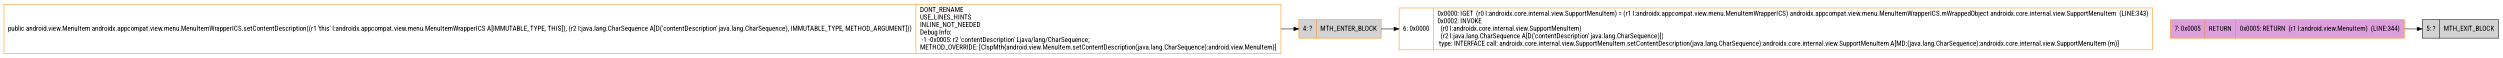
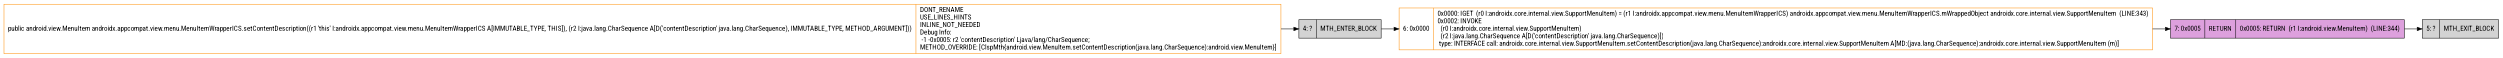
(1340, 29) -> (1340, 29)
none -> (2159, 29)
(2287, 29) -> (2287, 29)
